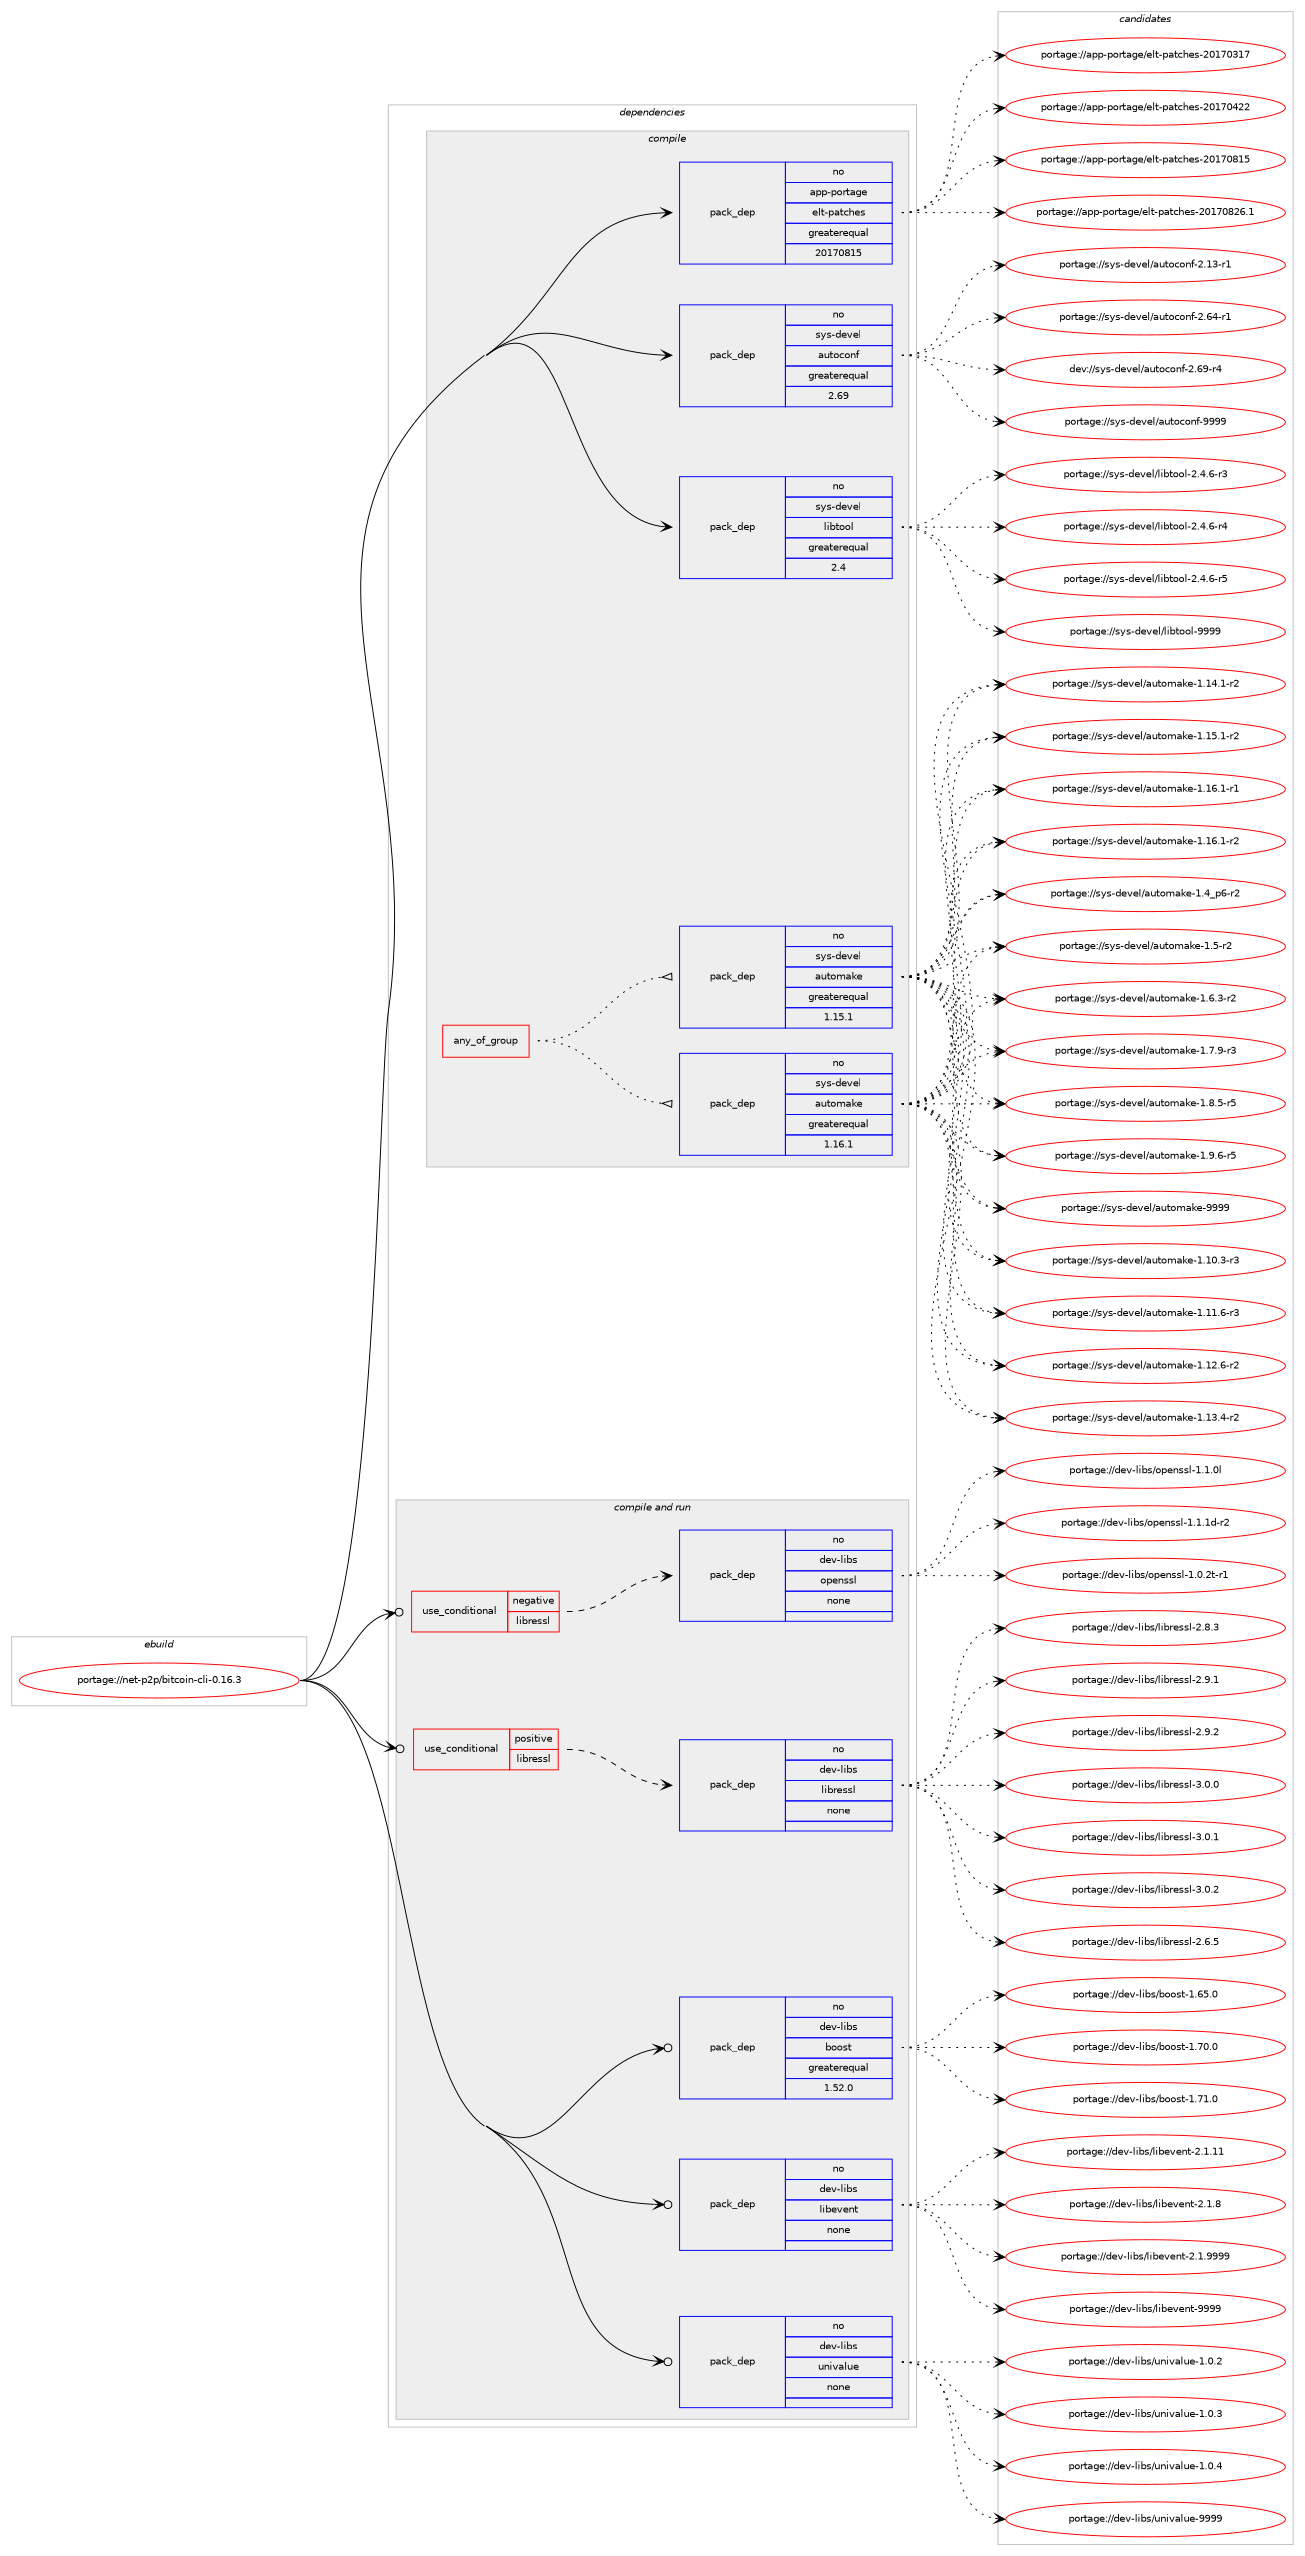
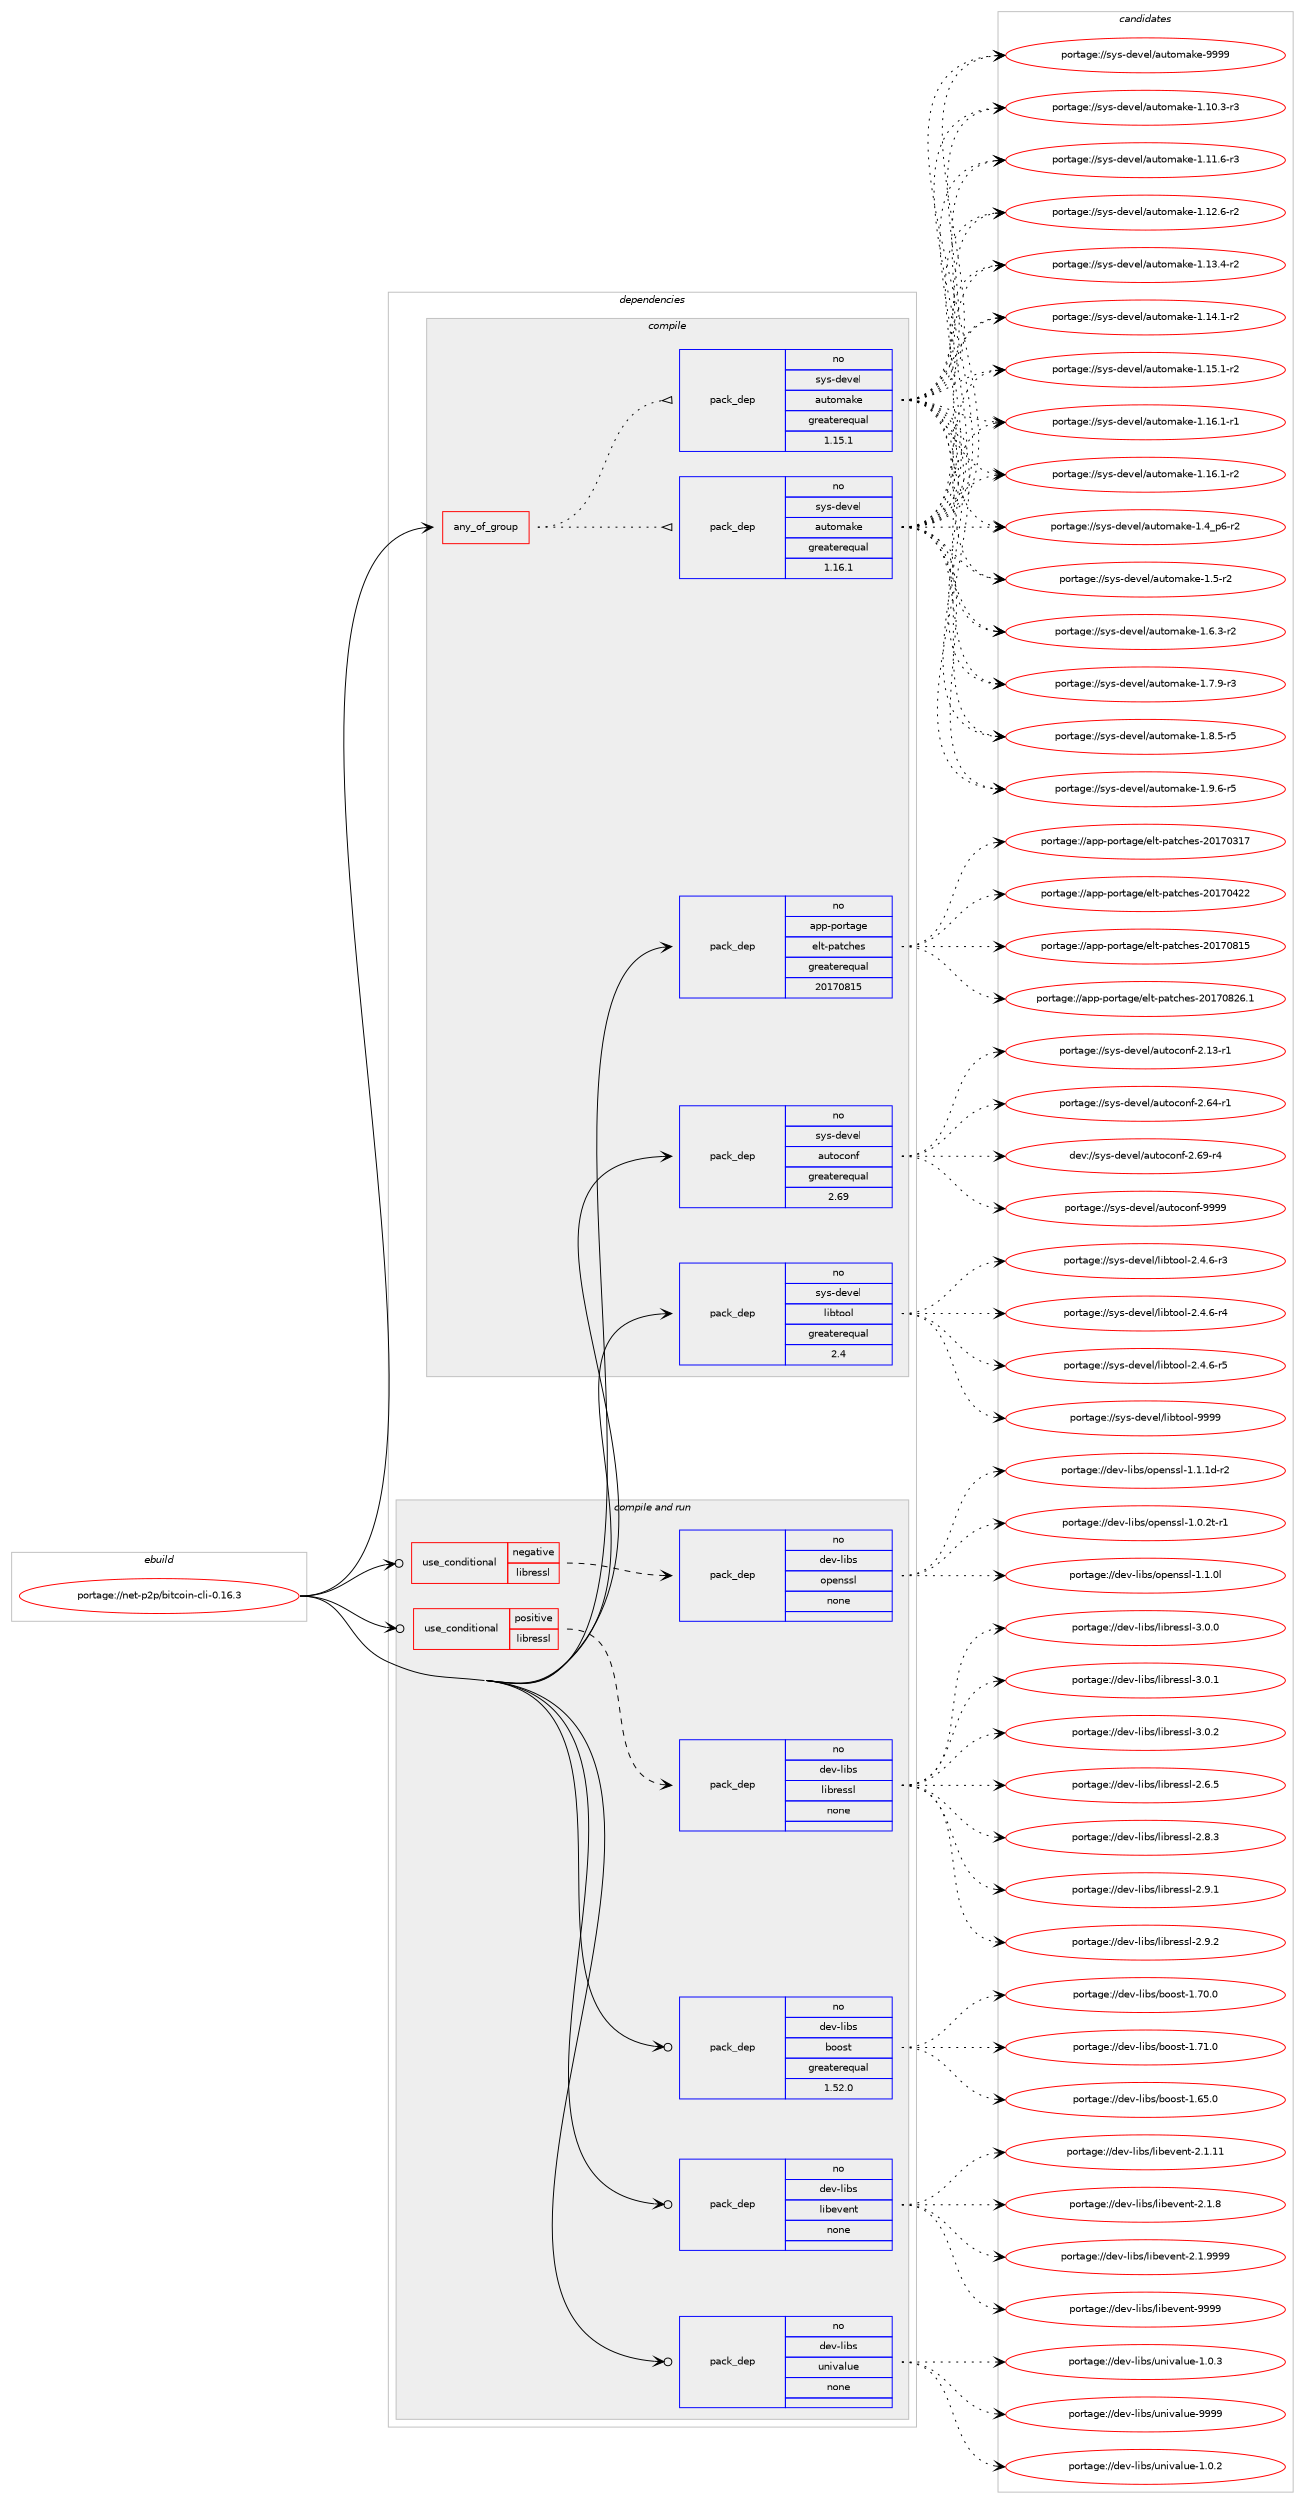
none -> (367, 1066)
(1146, 2467) -> none
